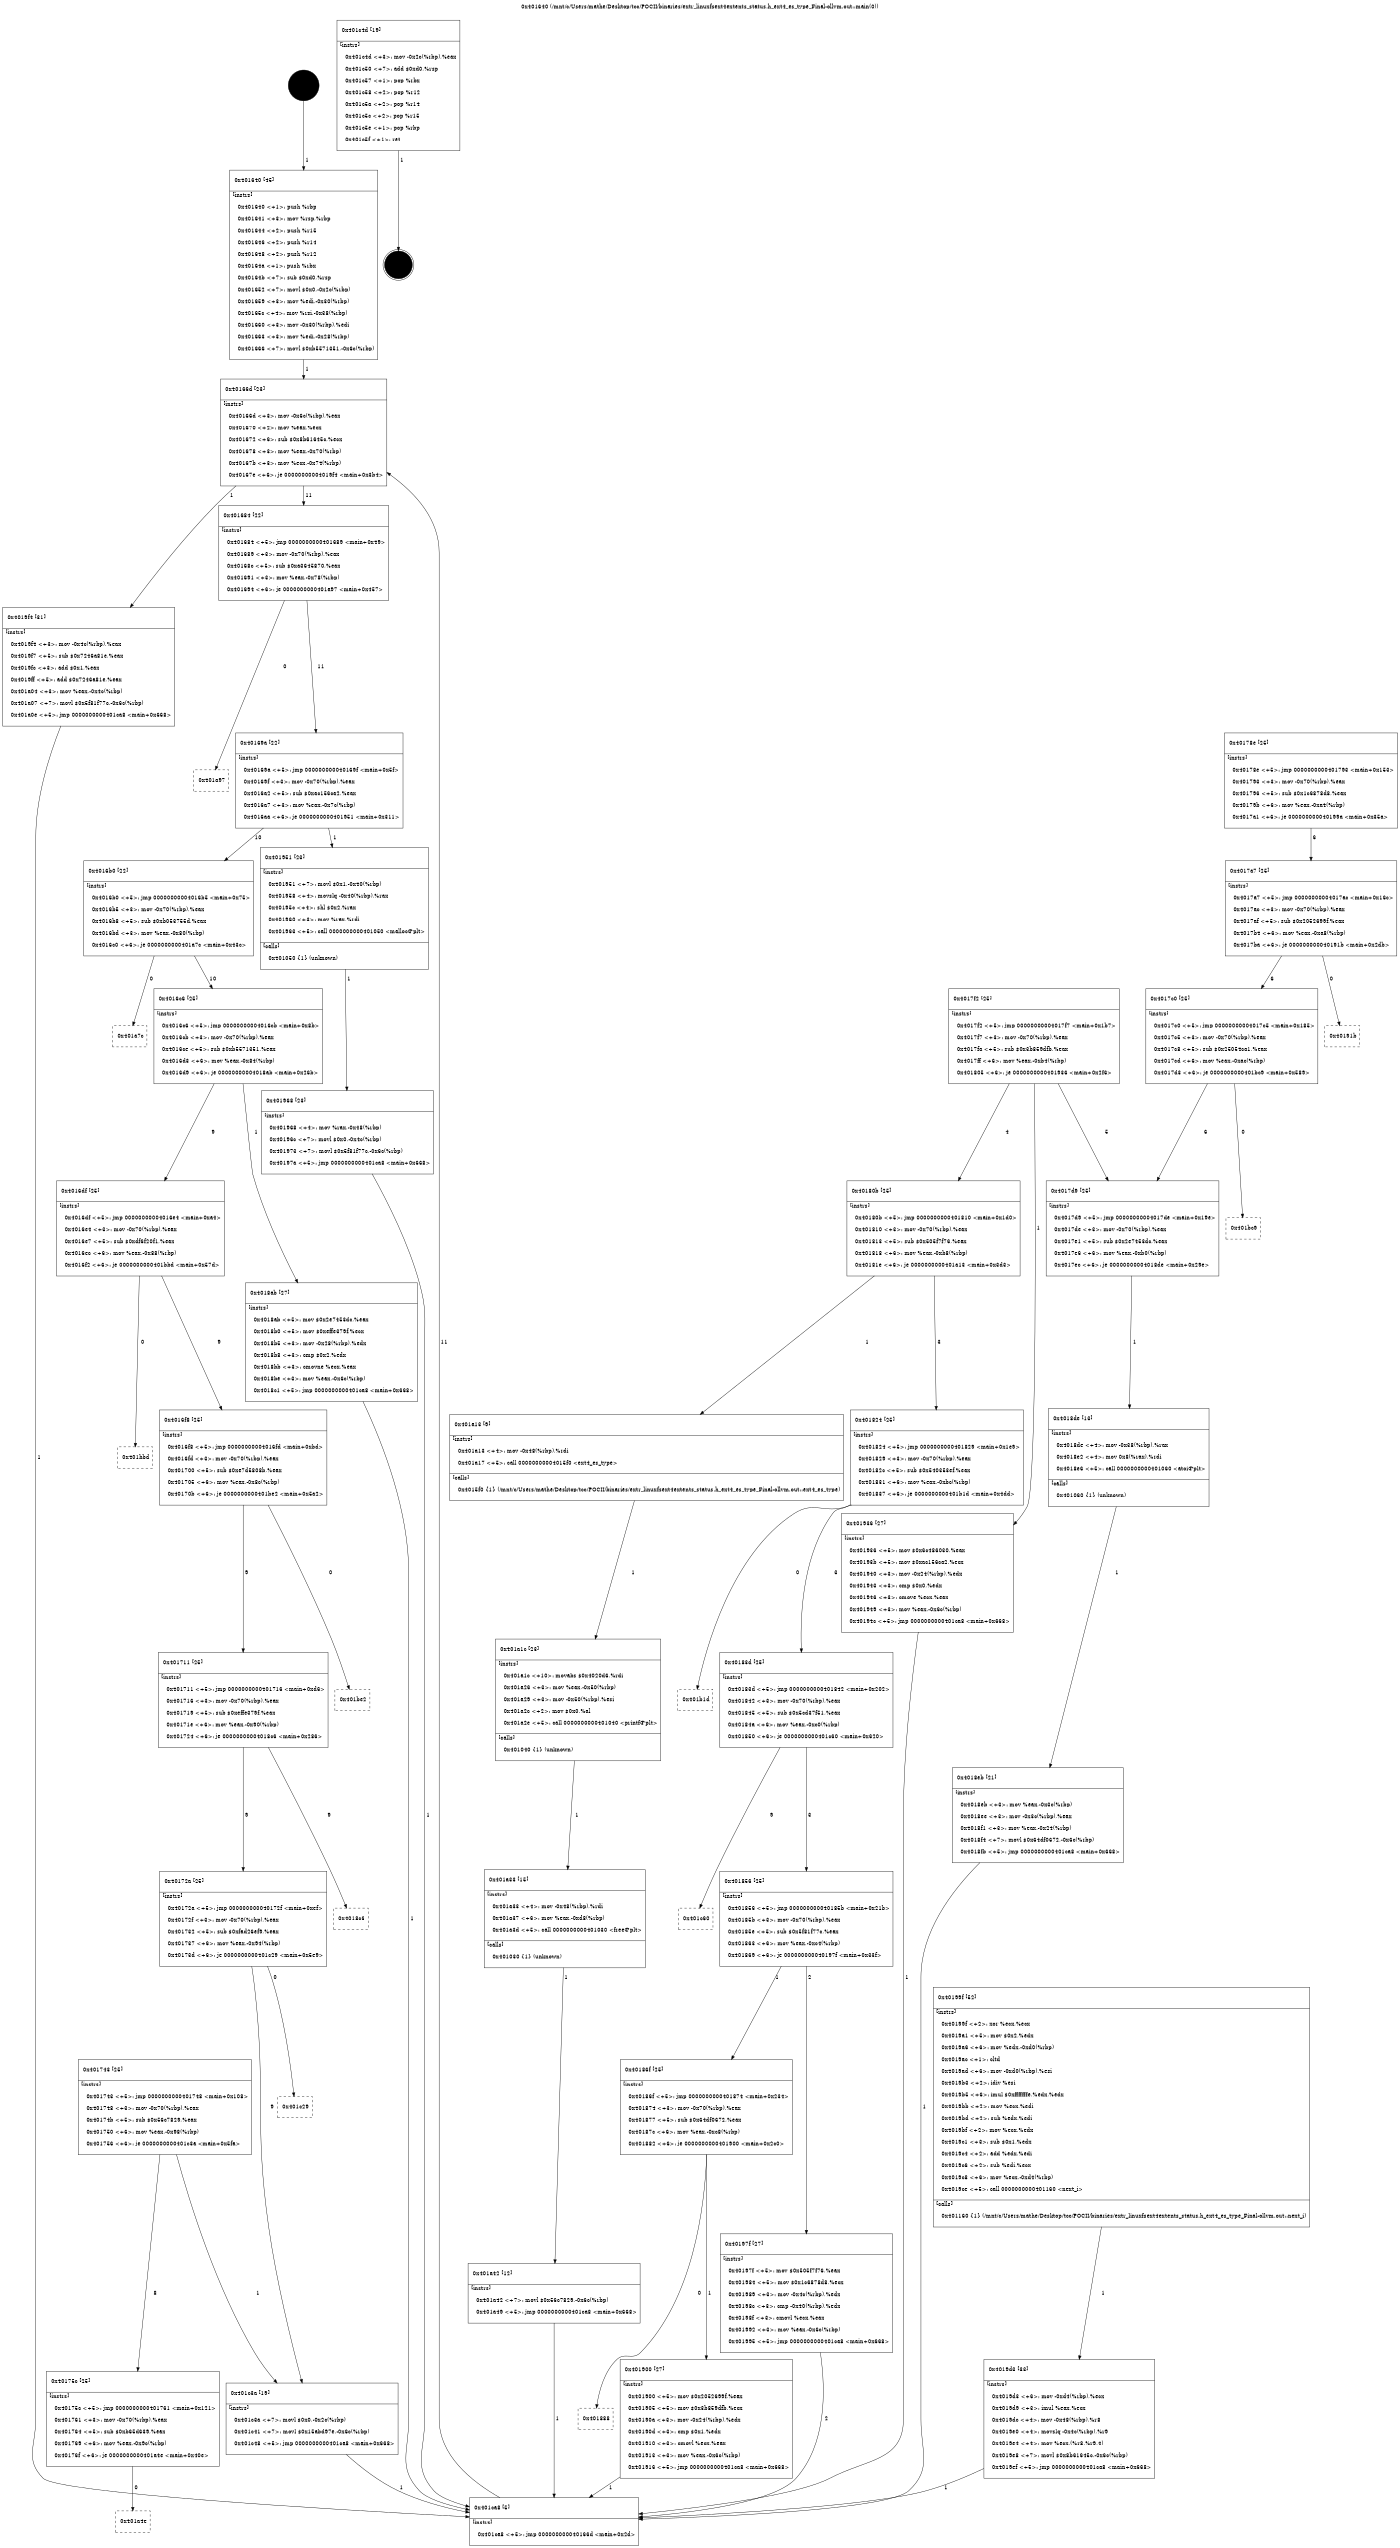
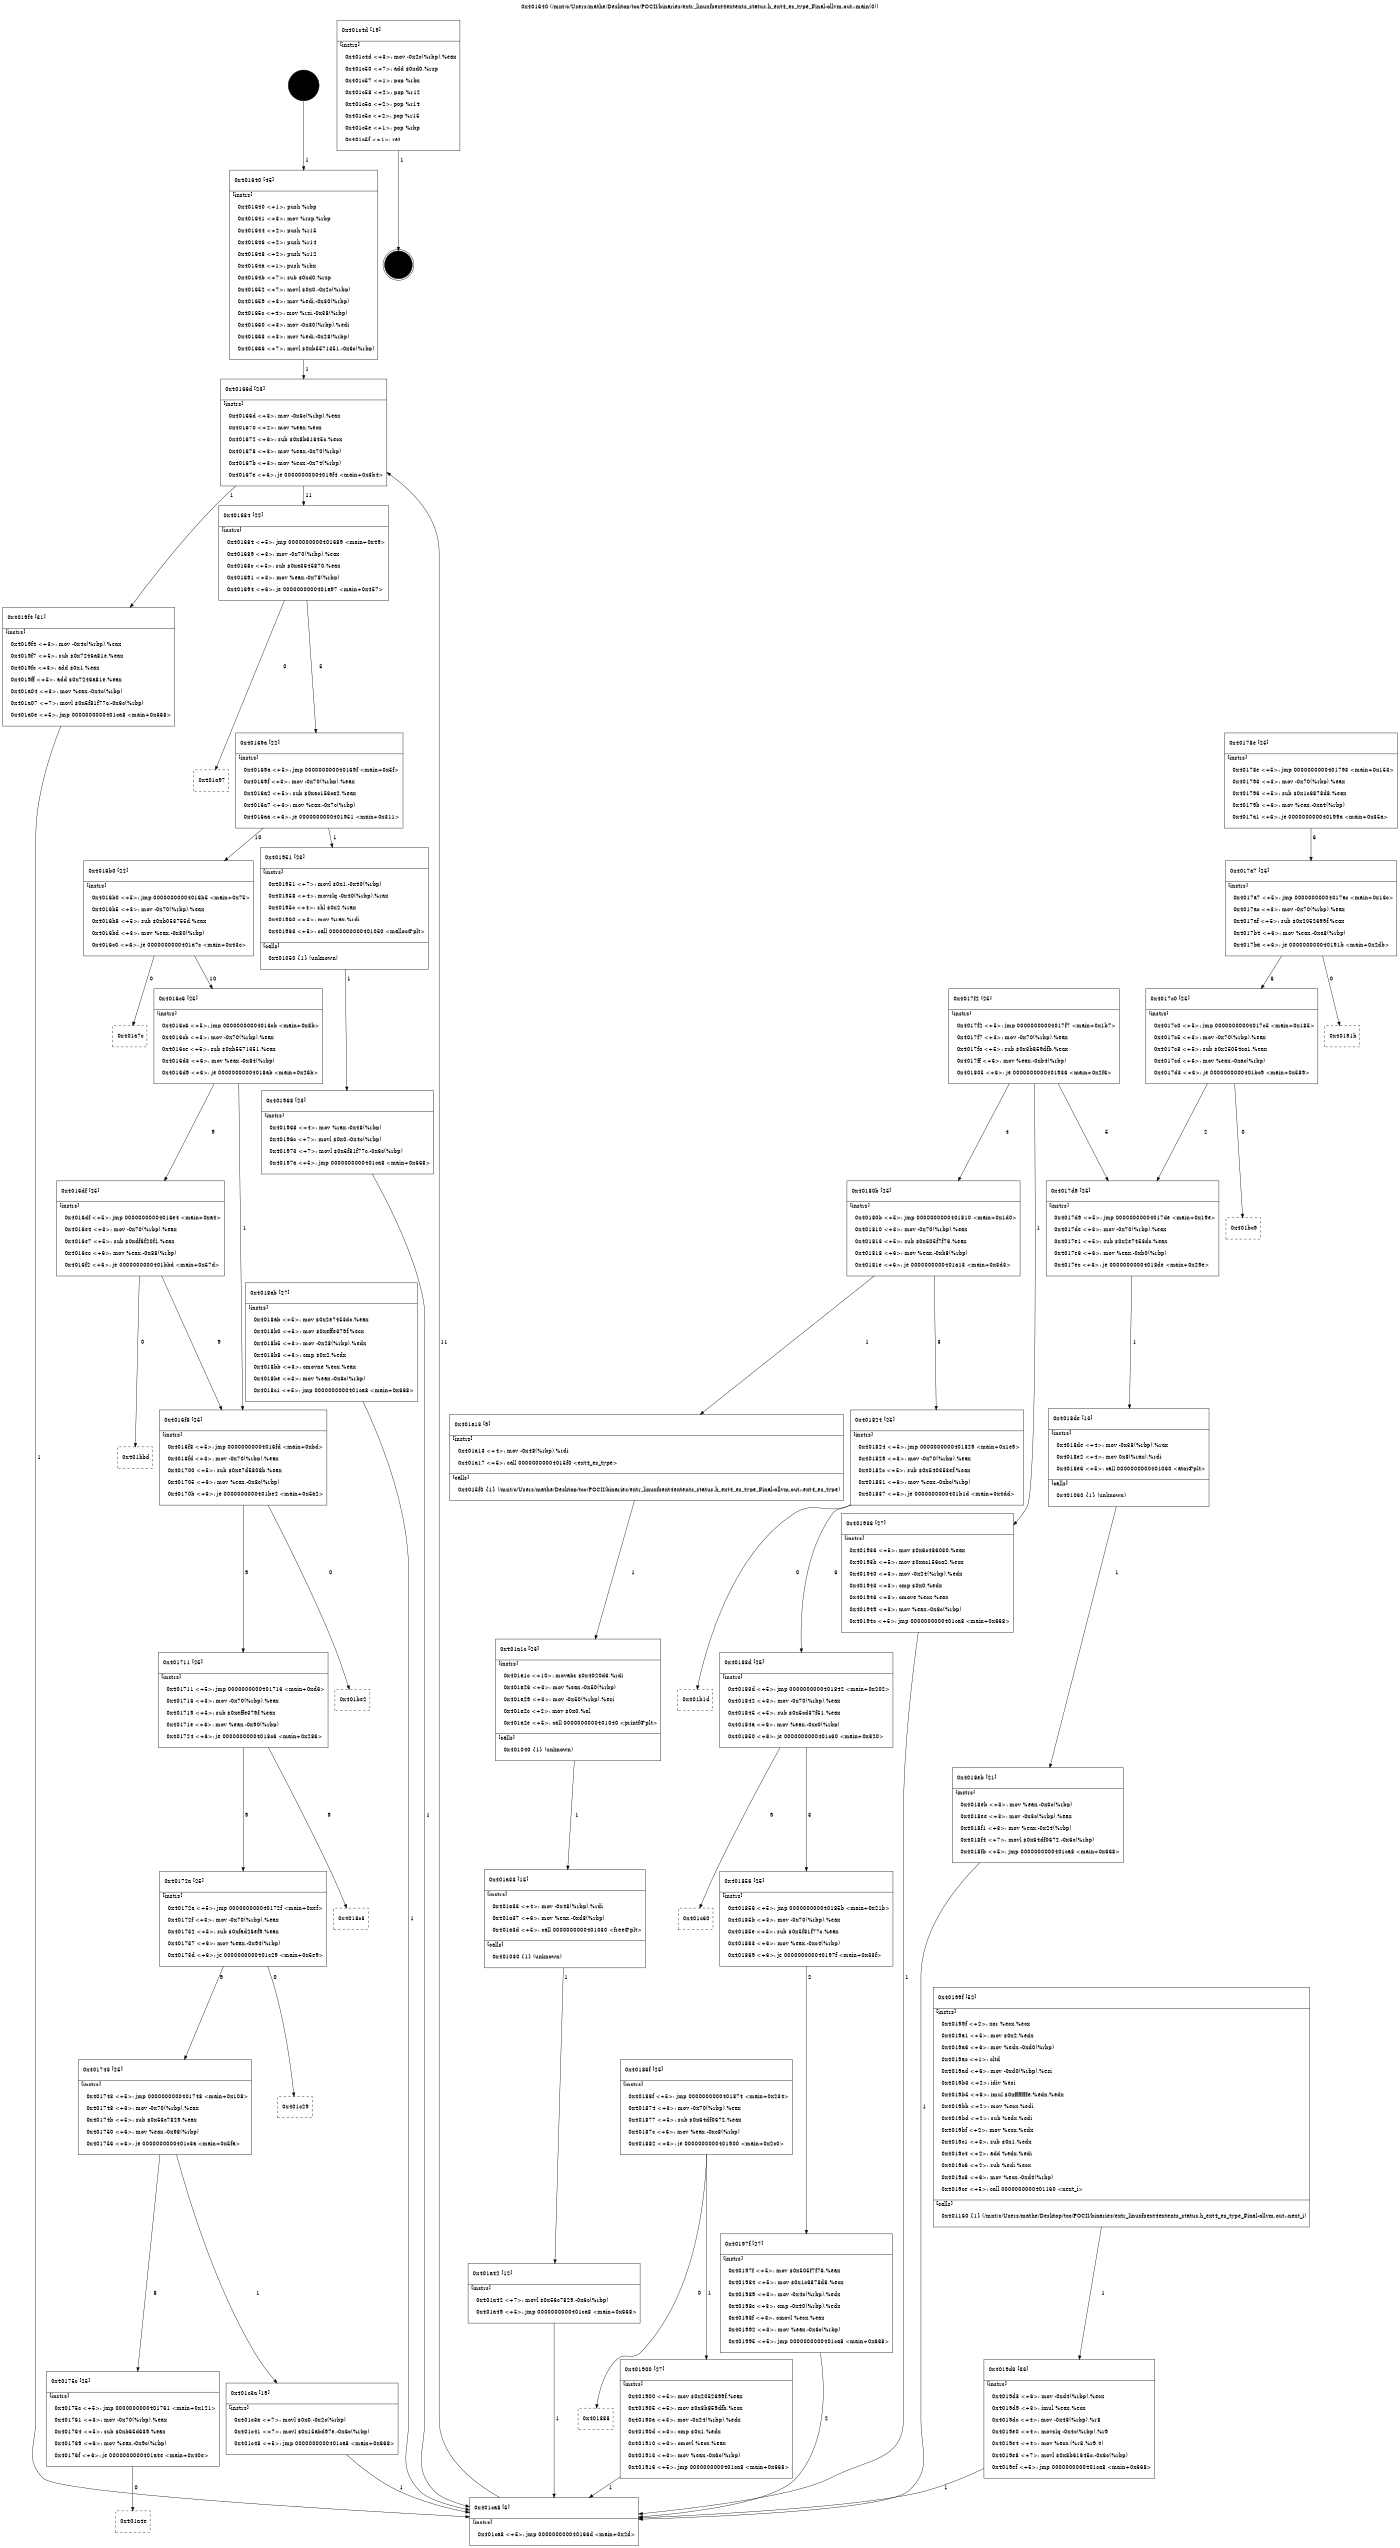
(320, 667) -> (320, 667)
(1205, 1132) -> (1205, 1132)
(256, 1185) -> (241, 1245)
(757, 2011) -> none
(263, 2175) -> (205, 2011)
